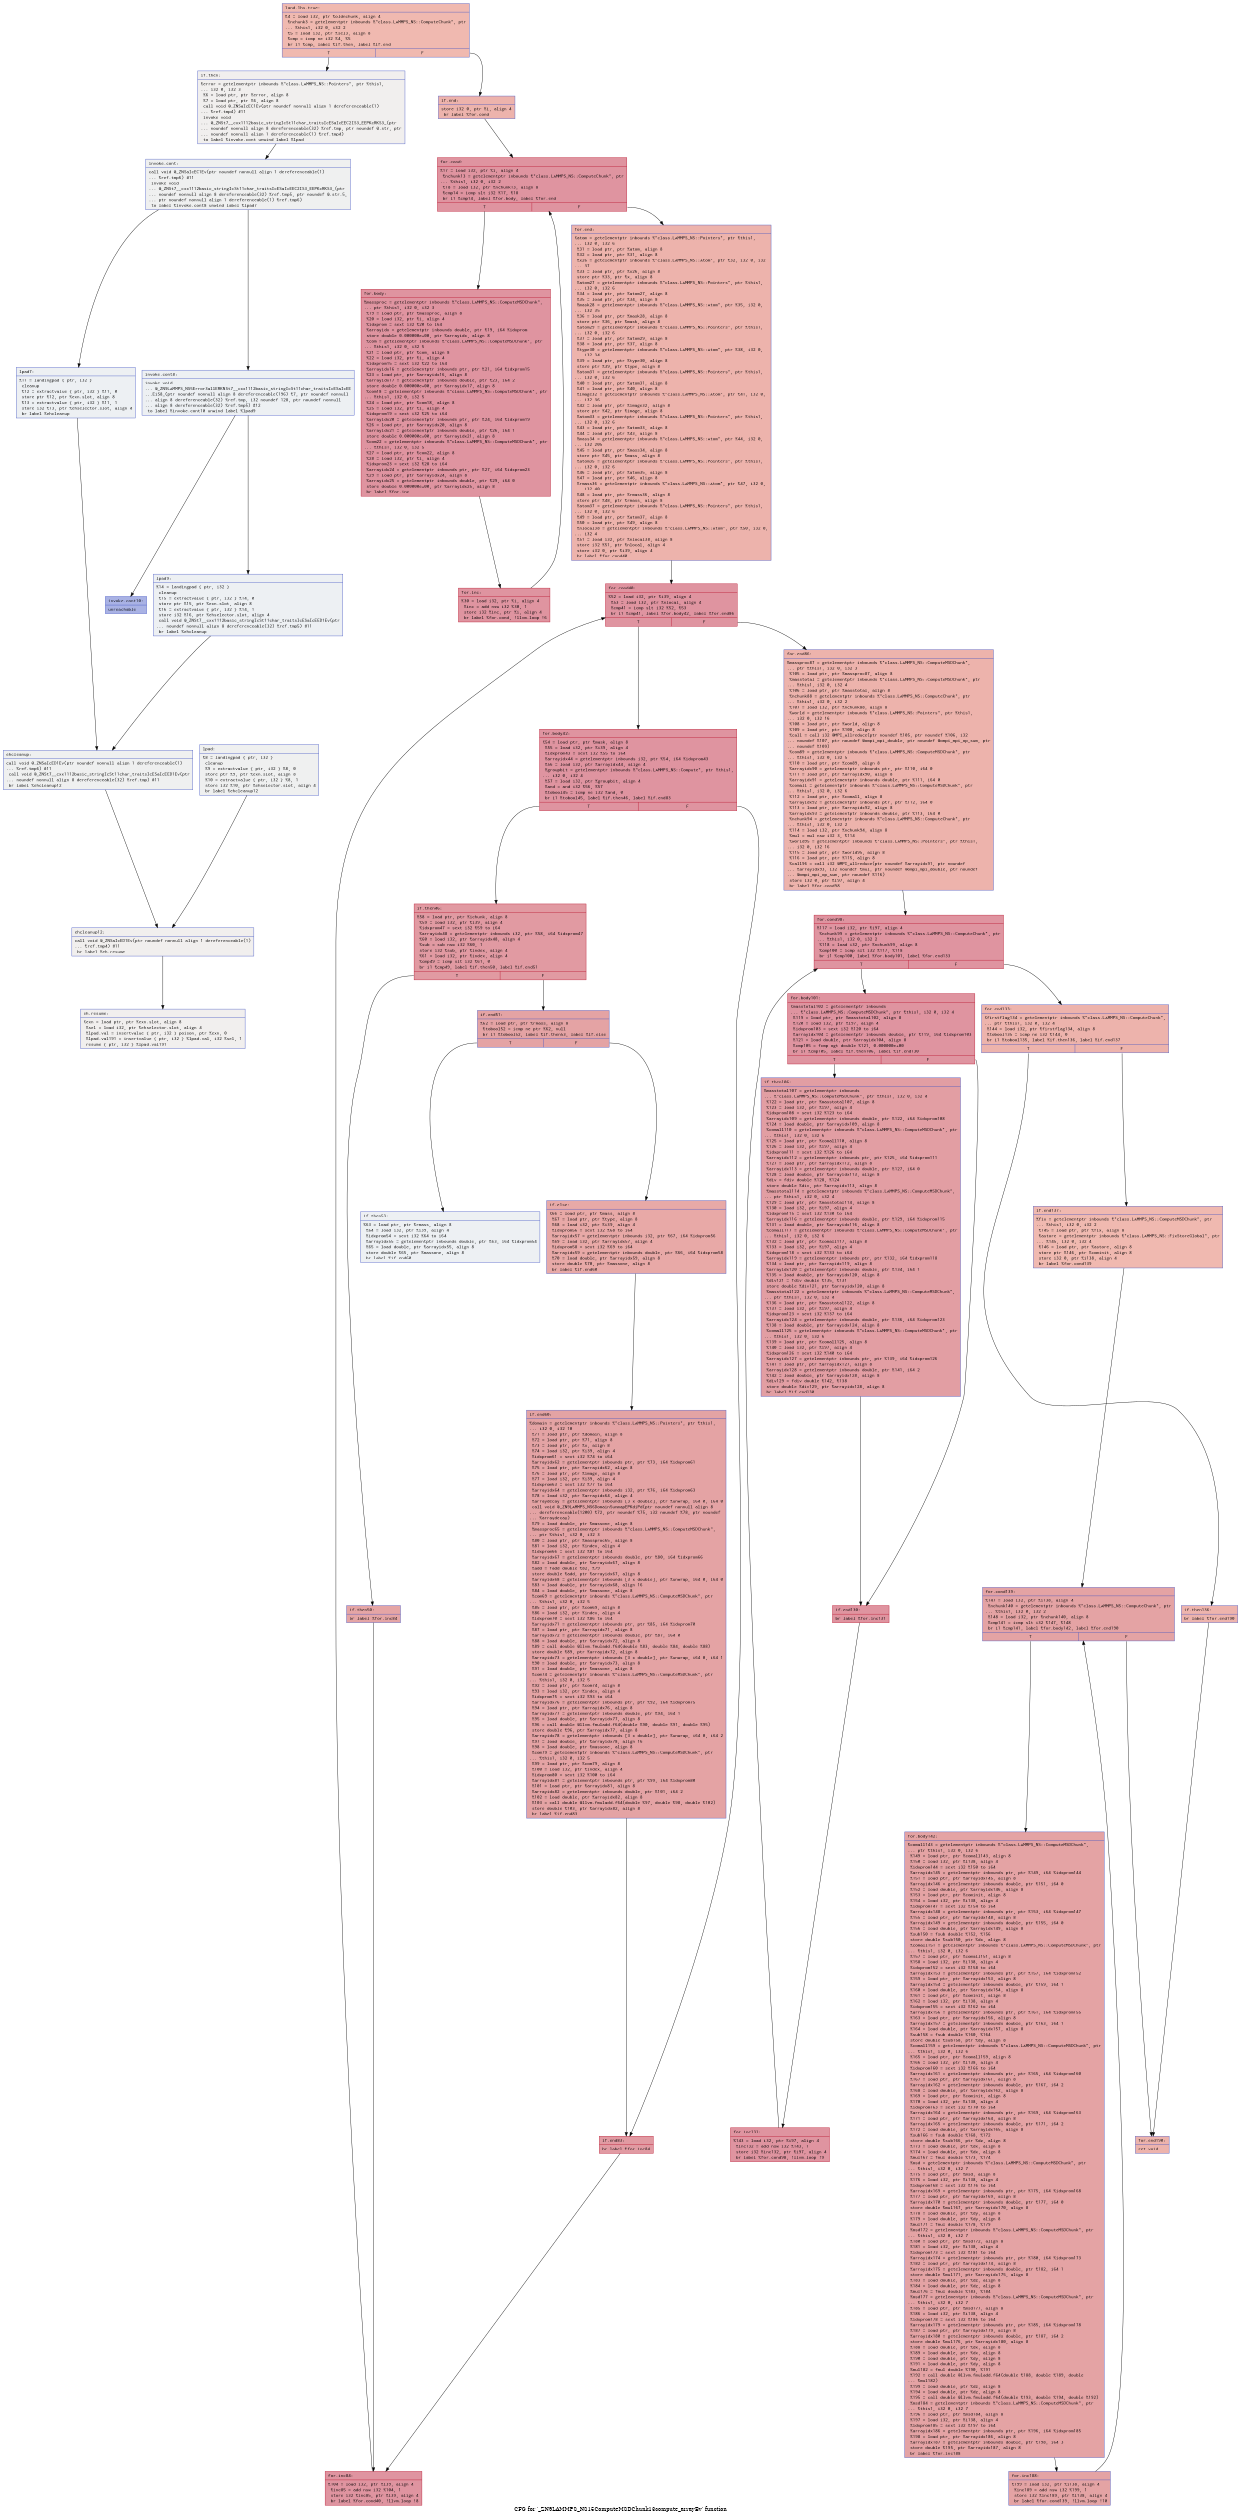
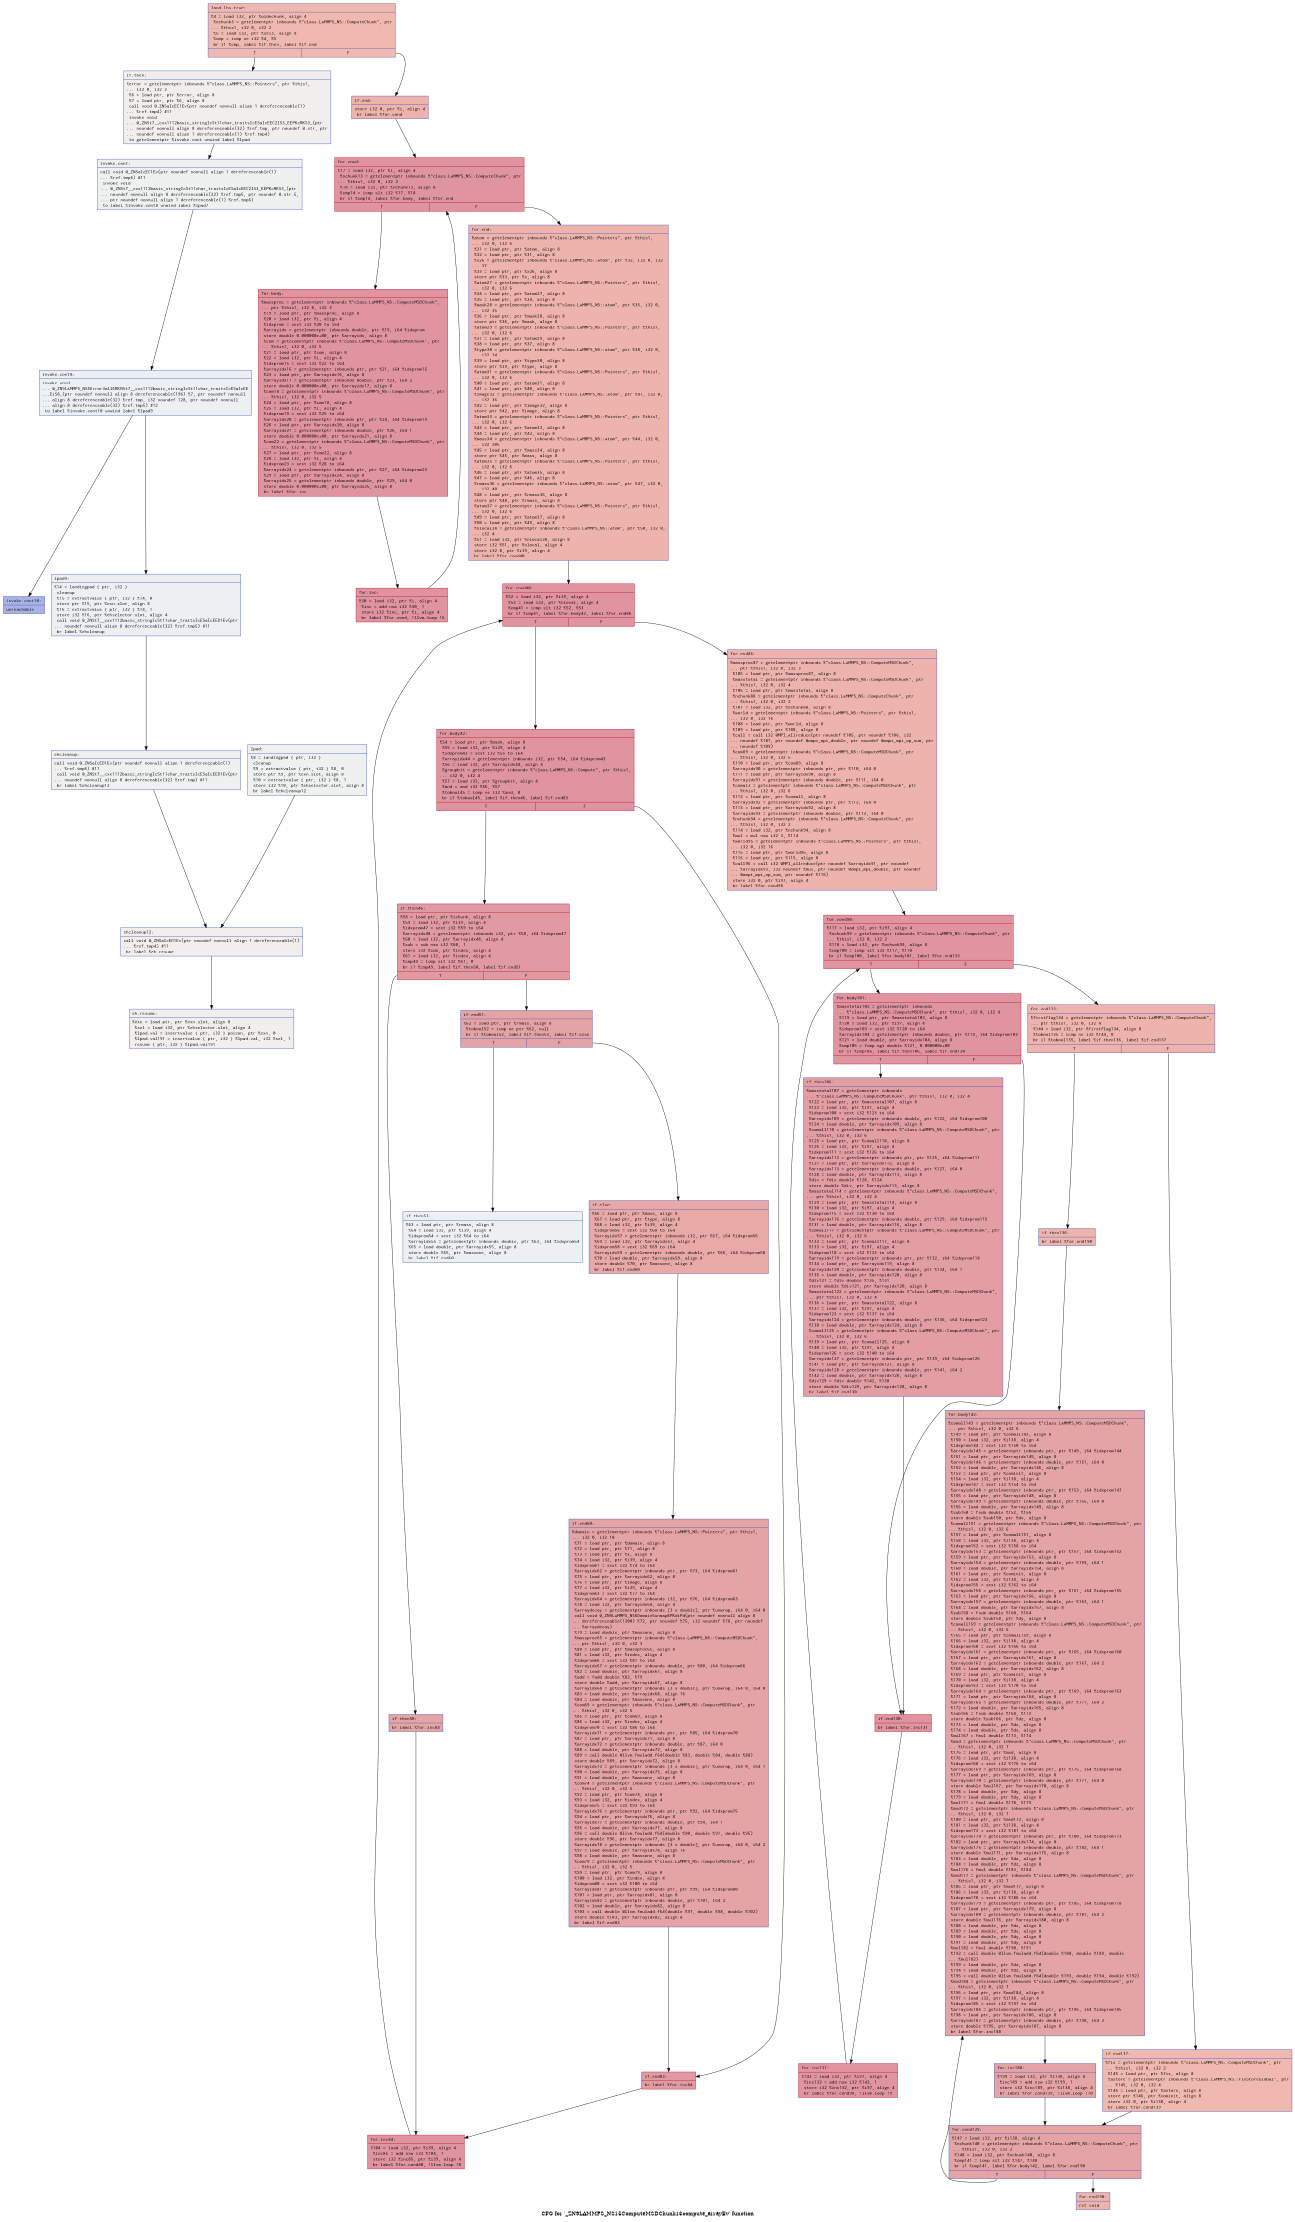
(252, 139) -> (188, 139)
(76, 393) -> none
(1181, 1878) -> (1063, 1326)
